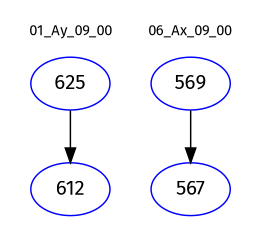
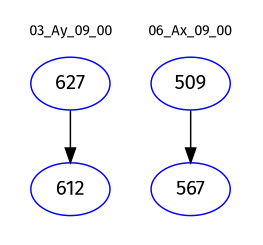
(71, 32) -> (71, 32)
(70, 84) -> (70, 84)
(191, 84) -> (191, 84)
